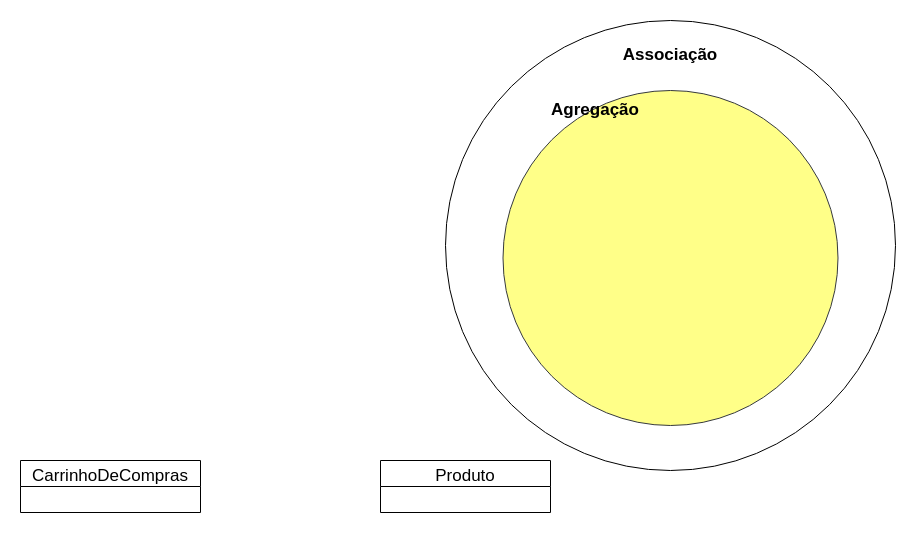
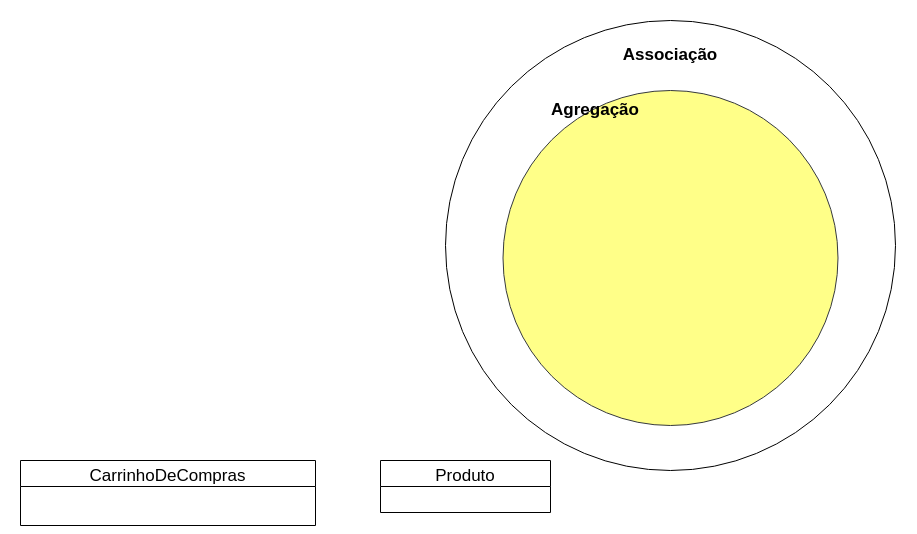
(111, 487) -> (168, 493)
